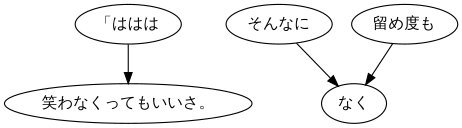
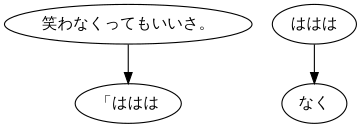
(279, 24) -> none
(405, 24) -> (314, 24)
(128, 58) -> (128, 58)
